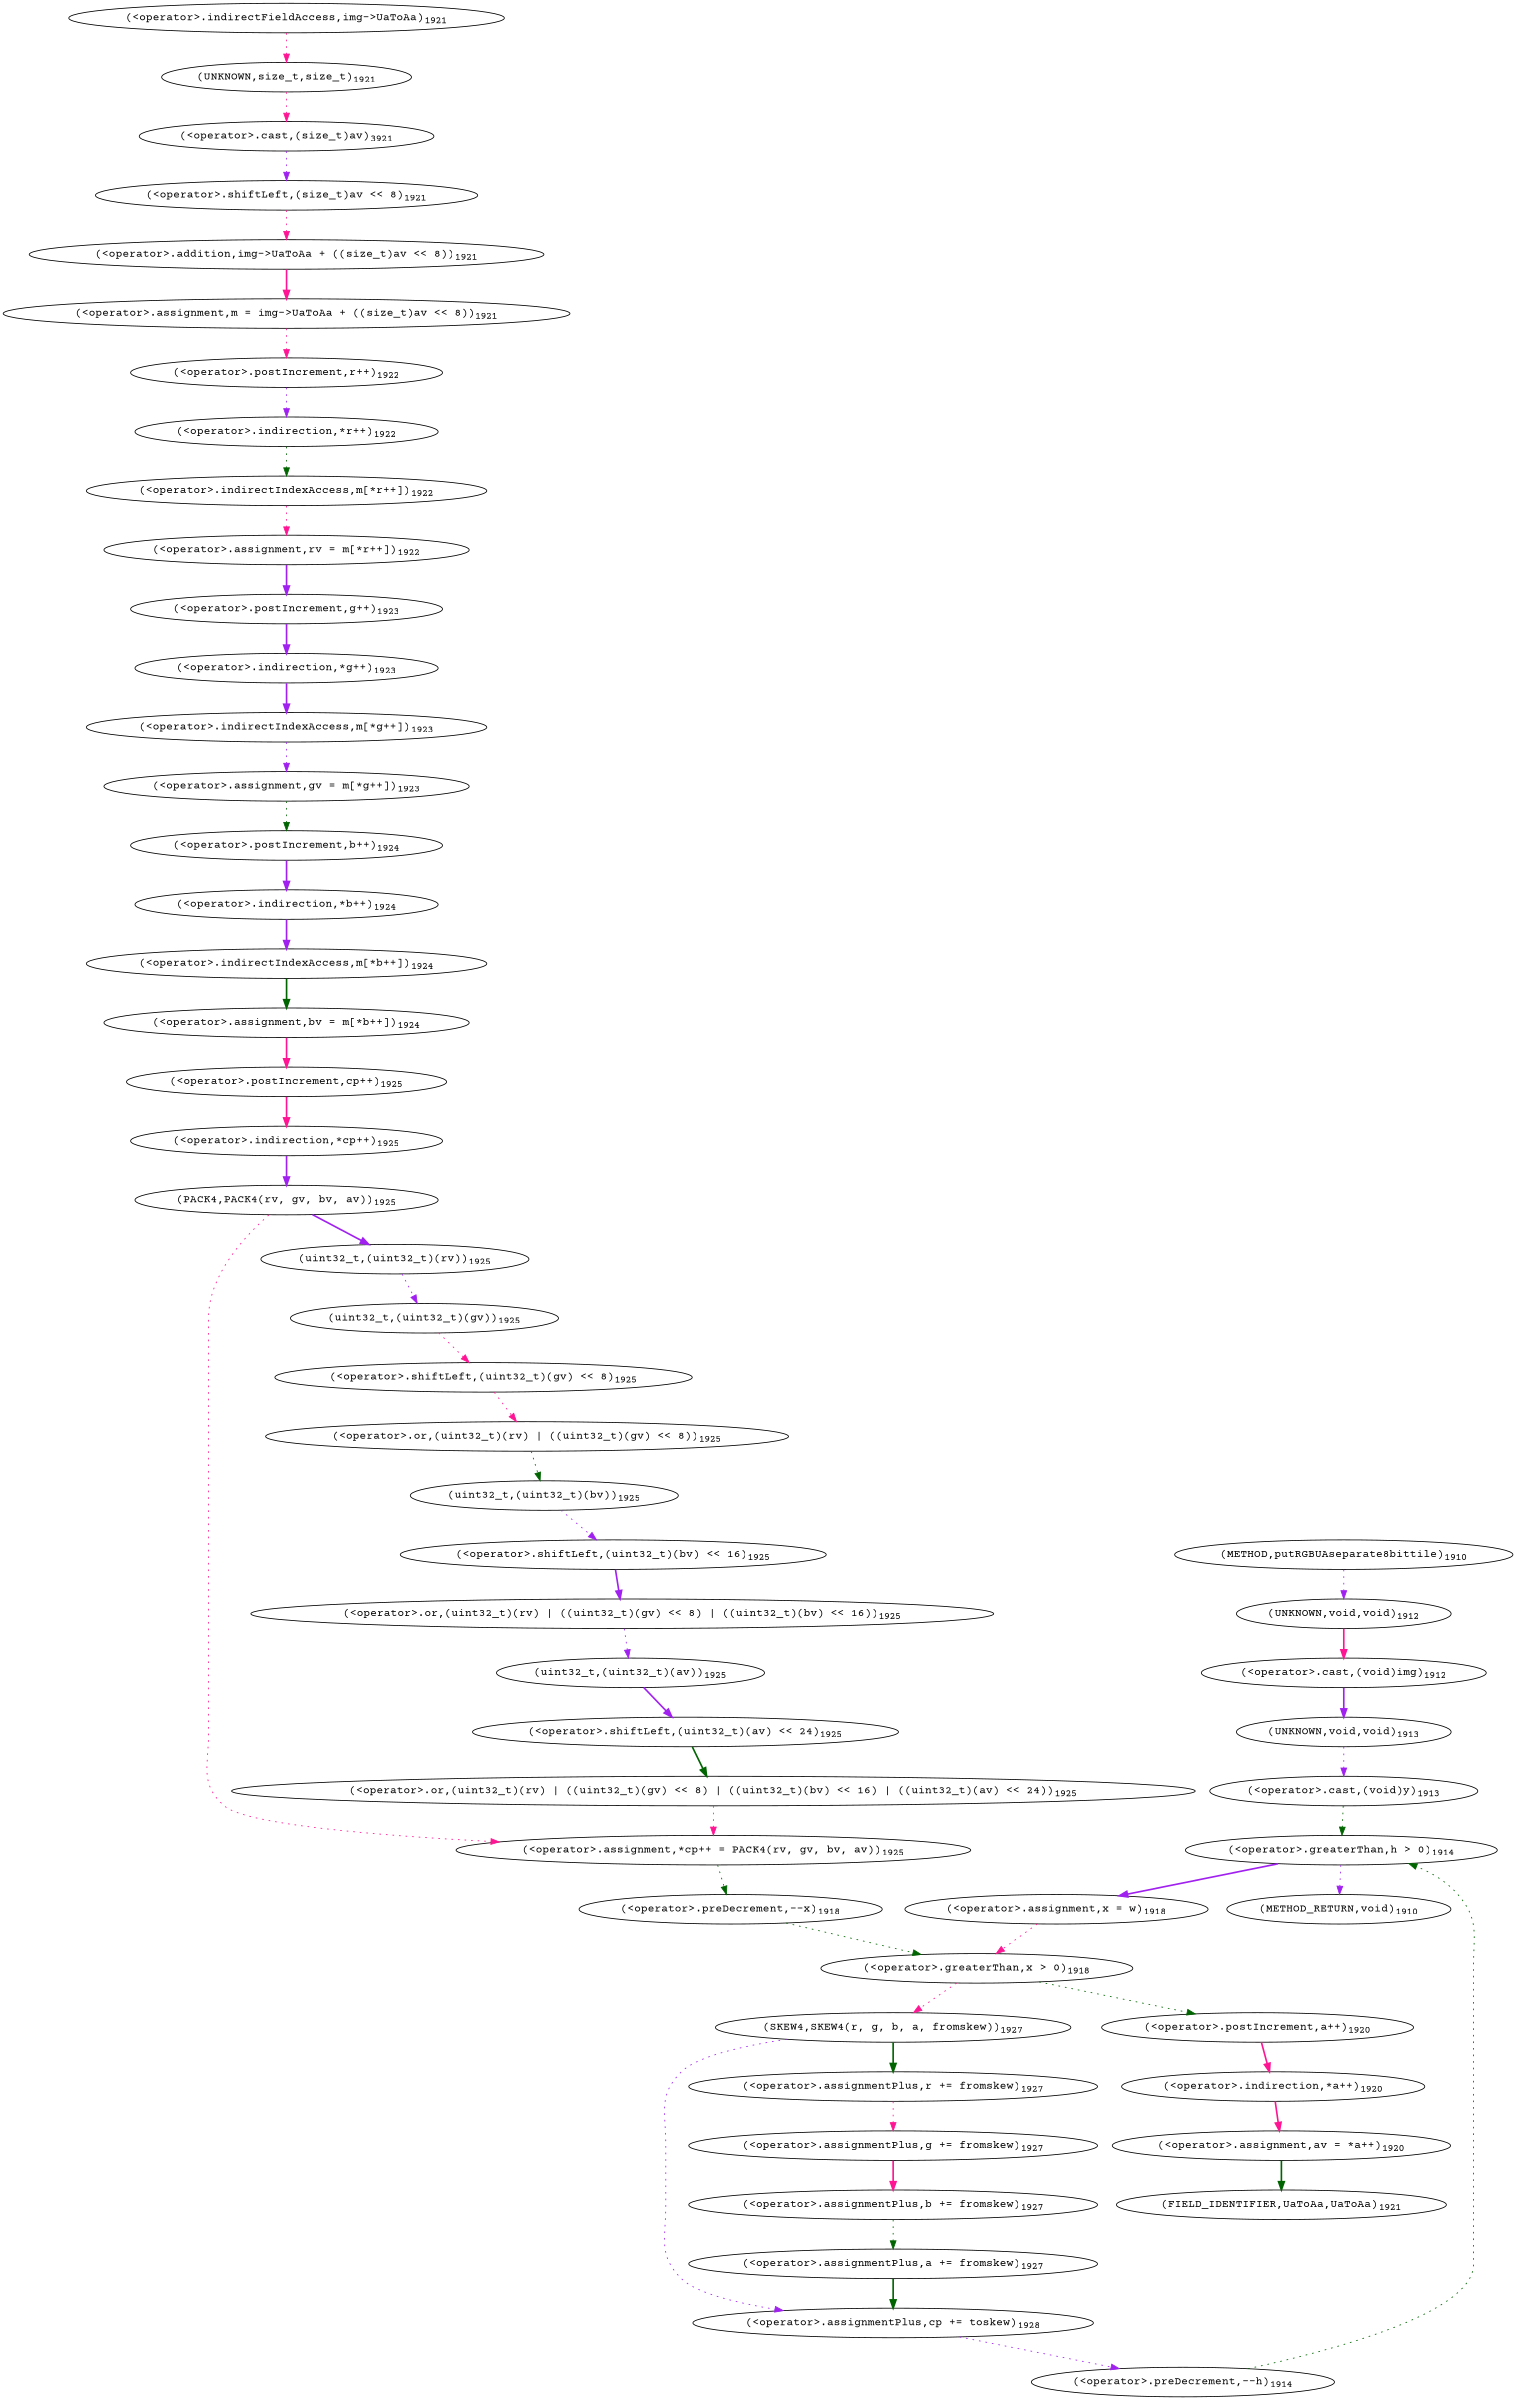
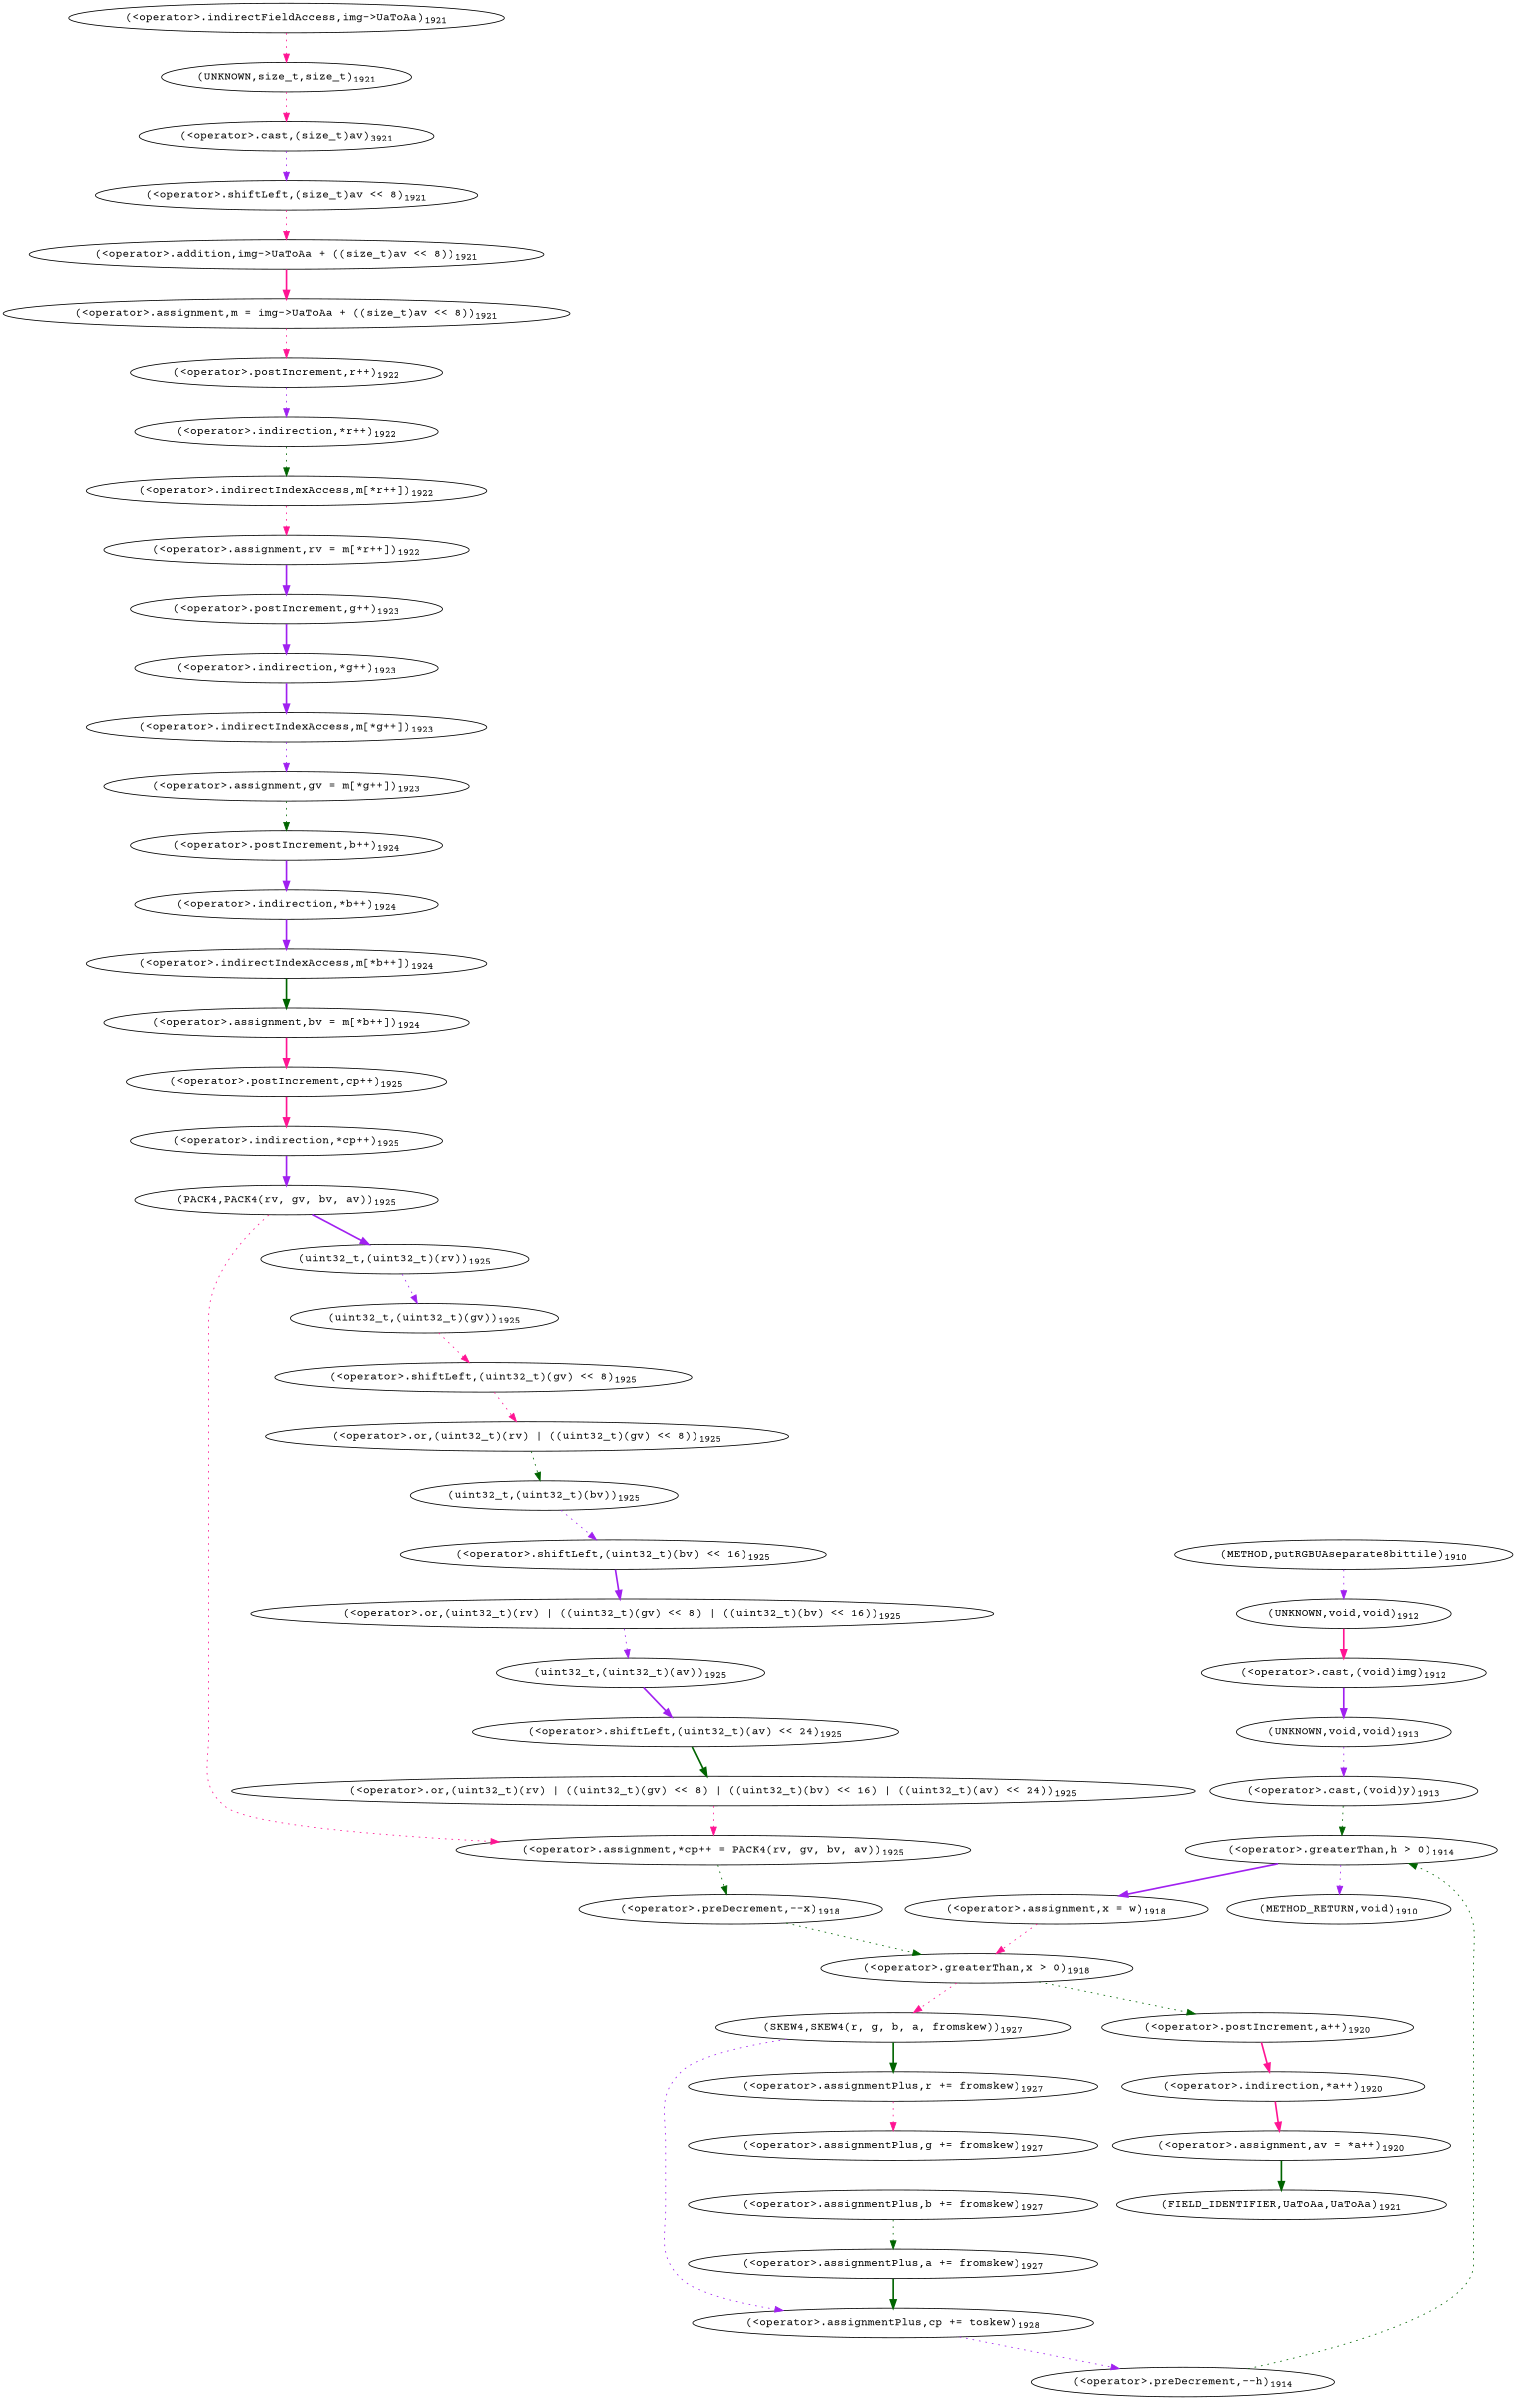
(893, 2171) -> none
